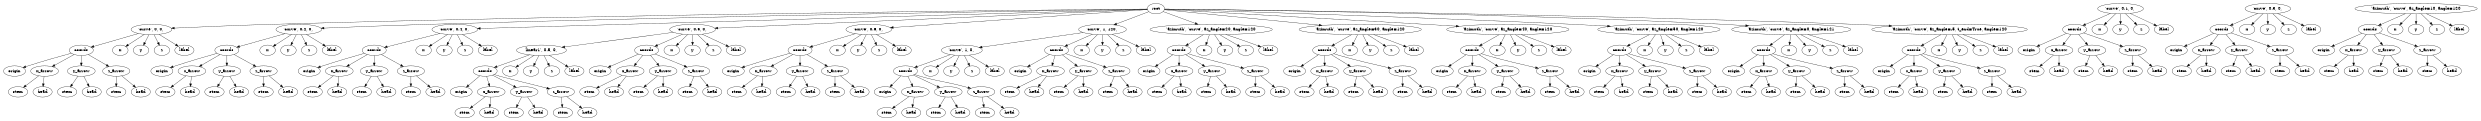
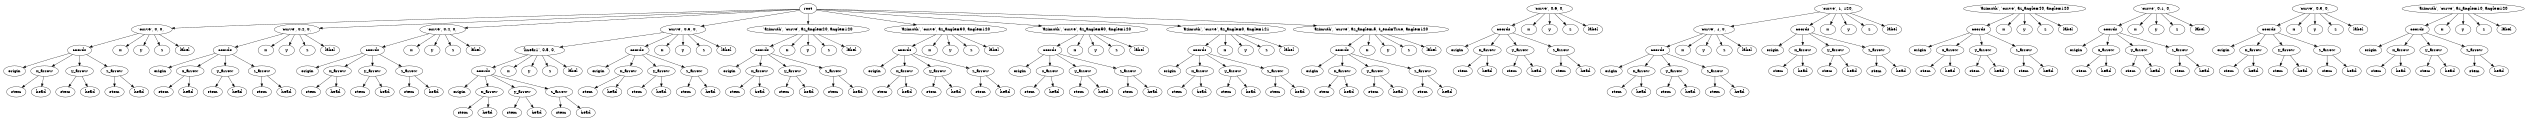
(1133, 18) -> none
(1310, 18) -> none
(1020, 19) -> none
